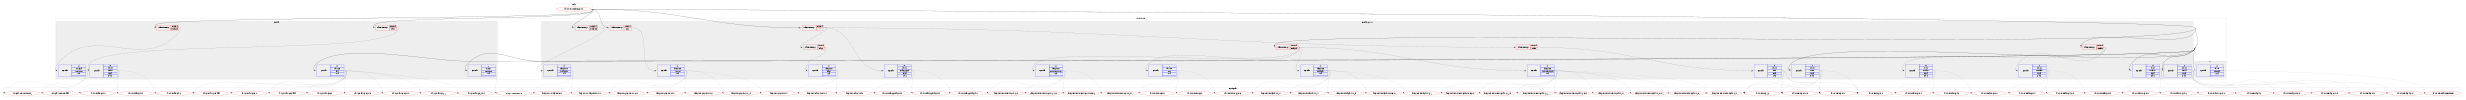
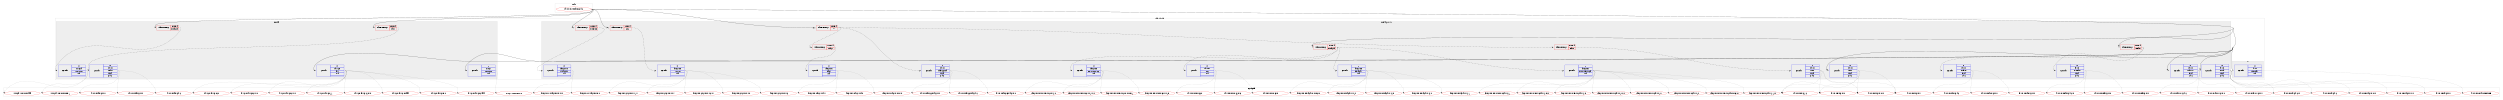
none -> (817, 93)
